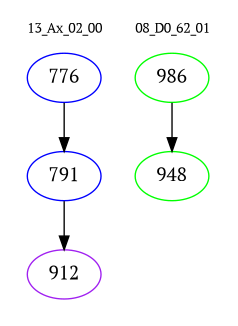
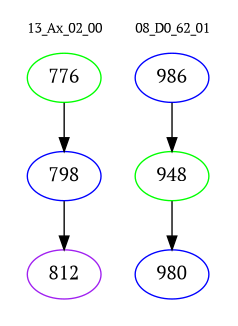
(64, 78) -> (64, 78)
(172, 78) -> (172, 78)
(64, 176) -> (64, 176)
(64, 274) -> (64, 274)
none -> (172, 274)
